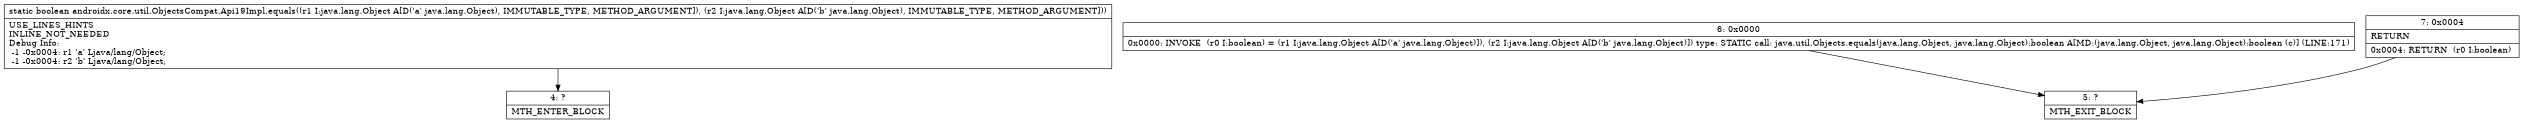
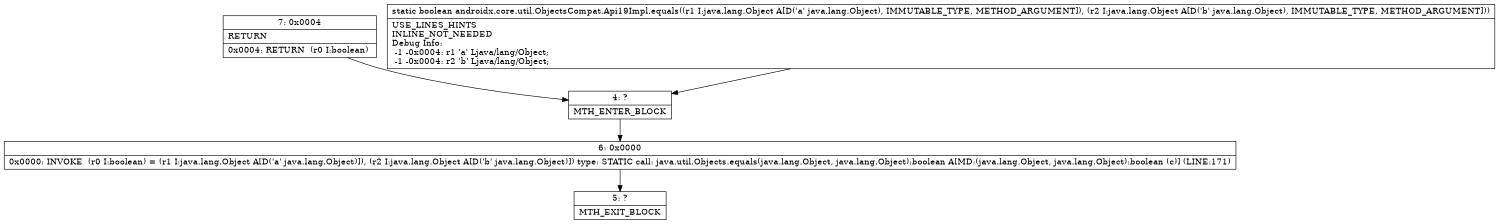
(2271, 87) -> (454, 84)
none -> (620, 127)
